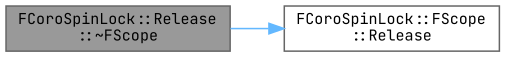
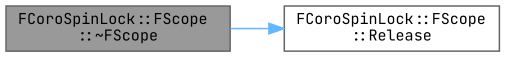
(118, 29) -> (118, 29)
